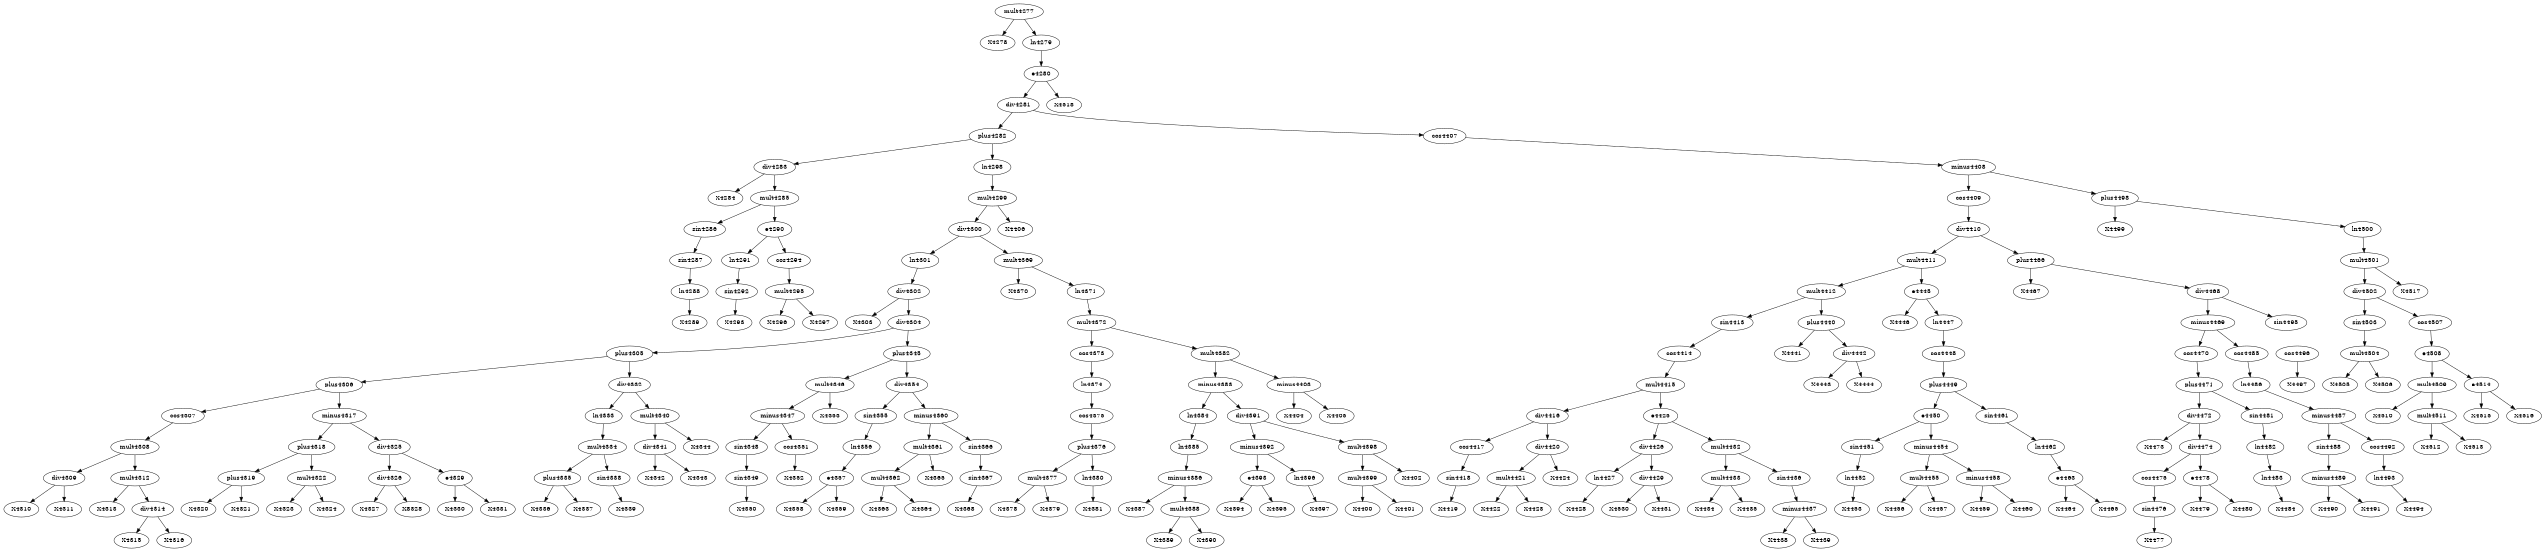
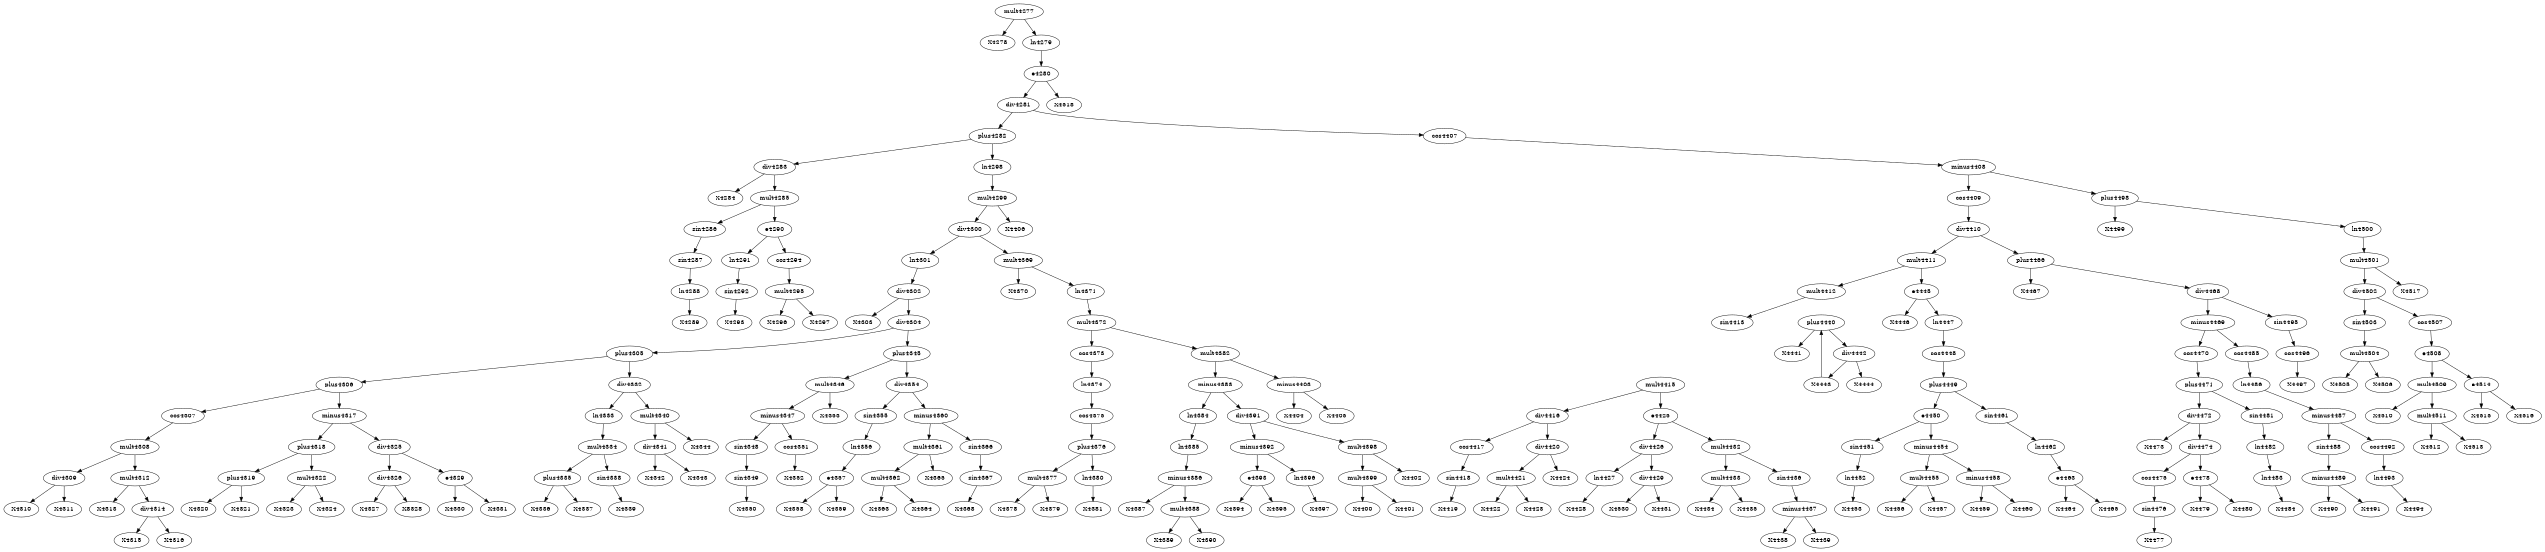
(1821, 305) -> (1821, 356)
none -> (2291, 336)
(1679, 354) -> none
